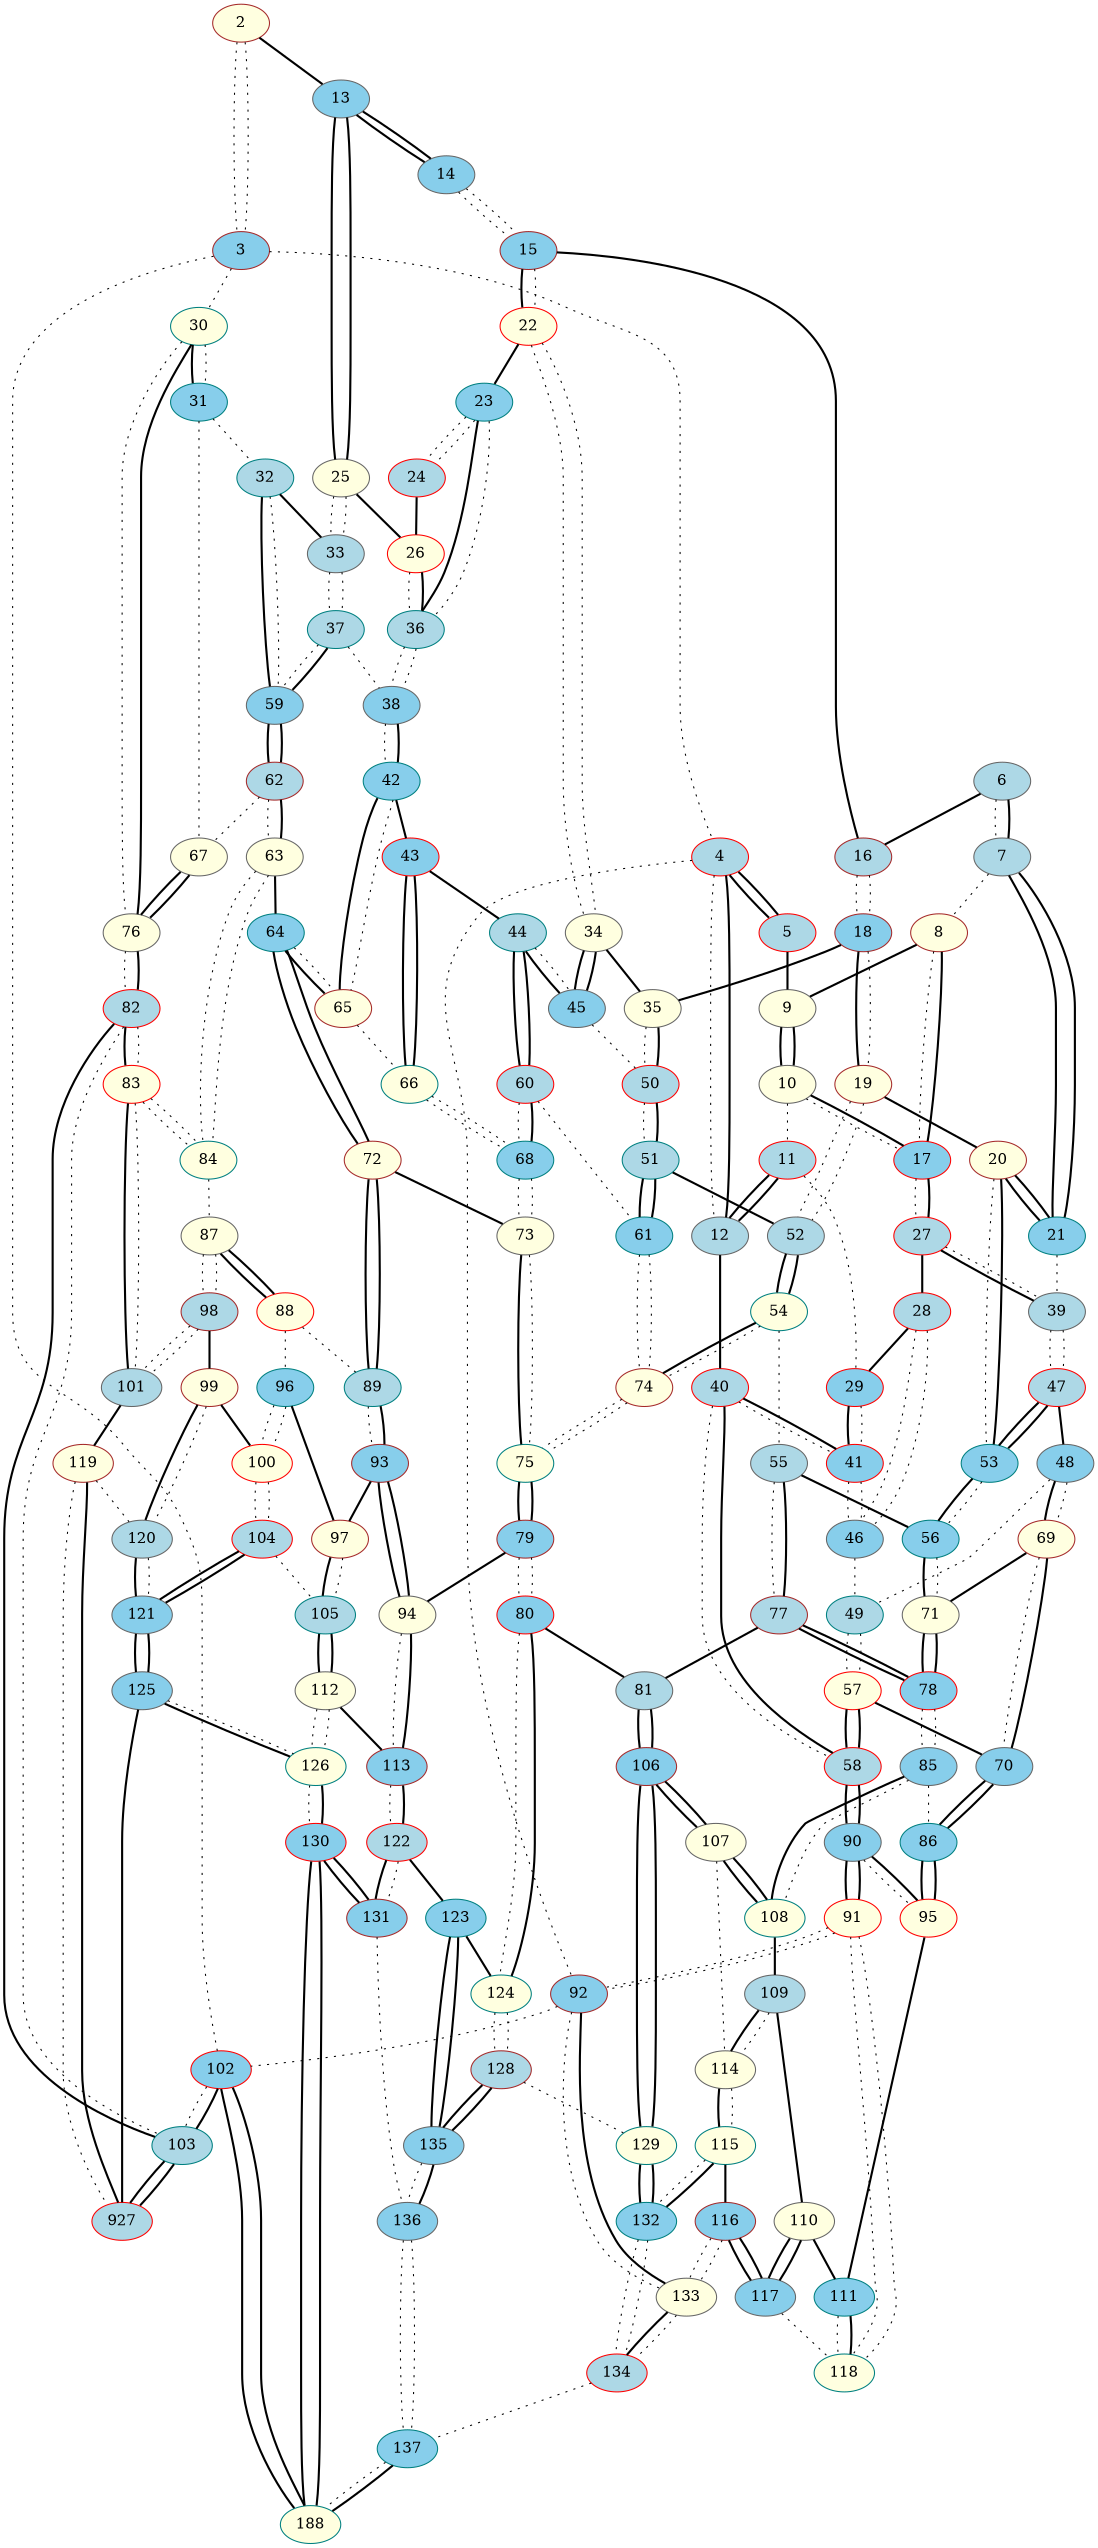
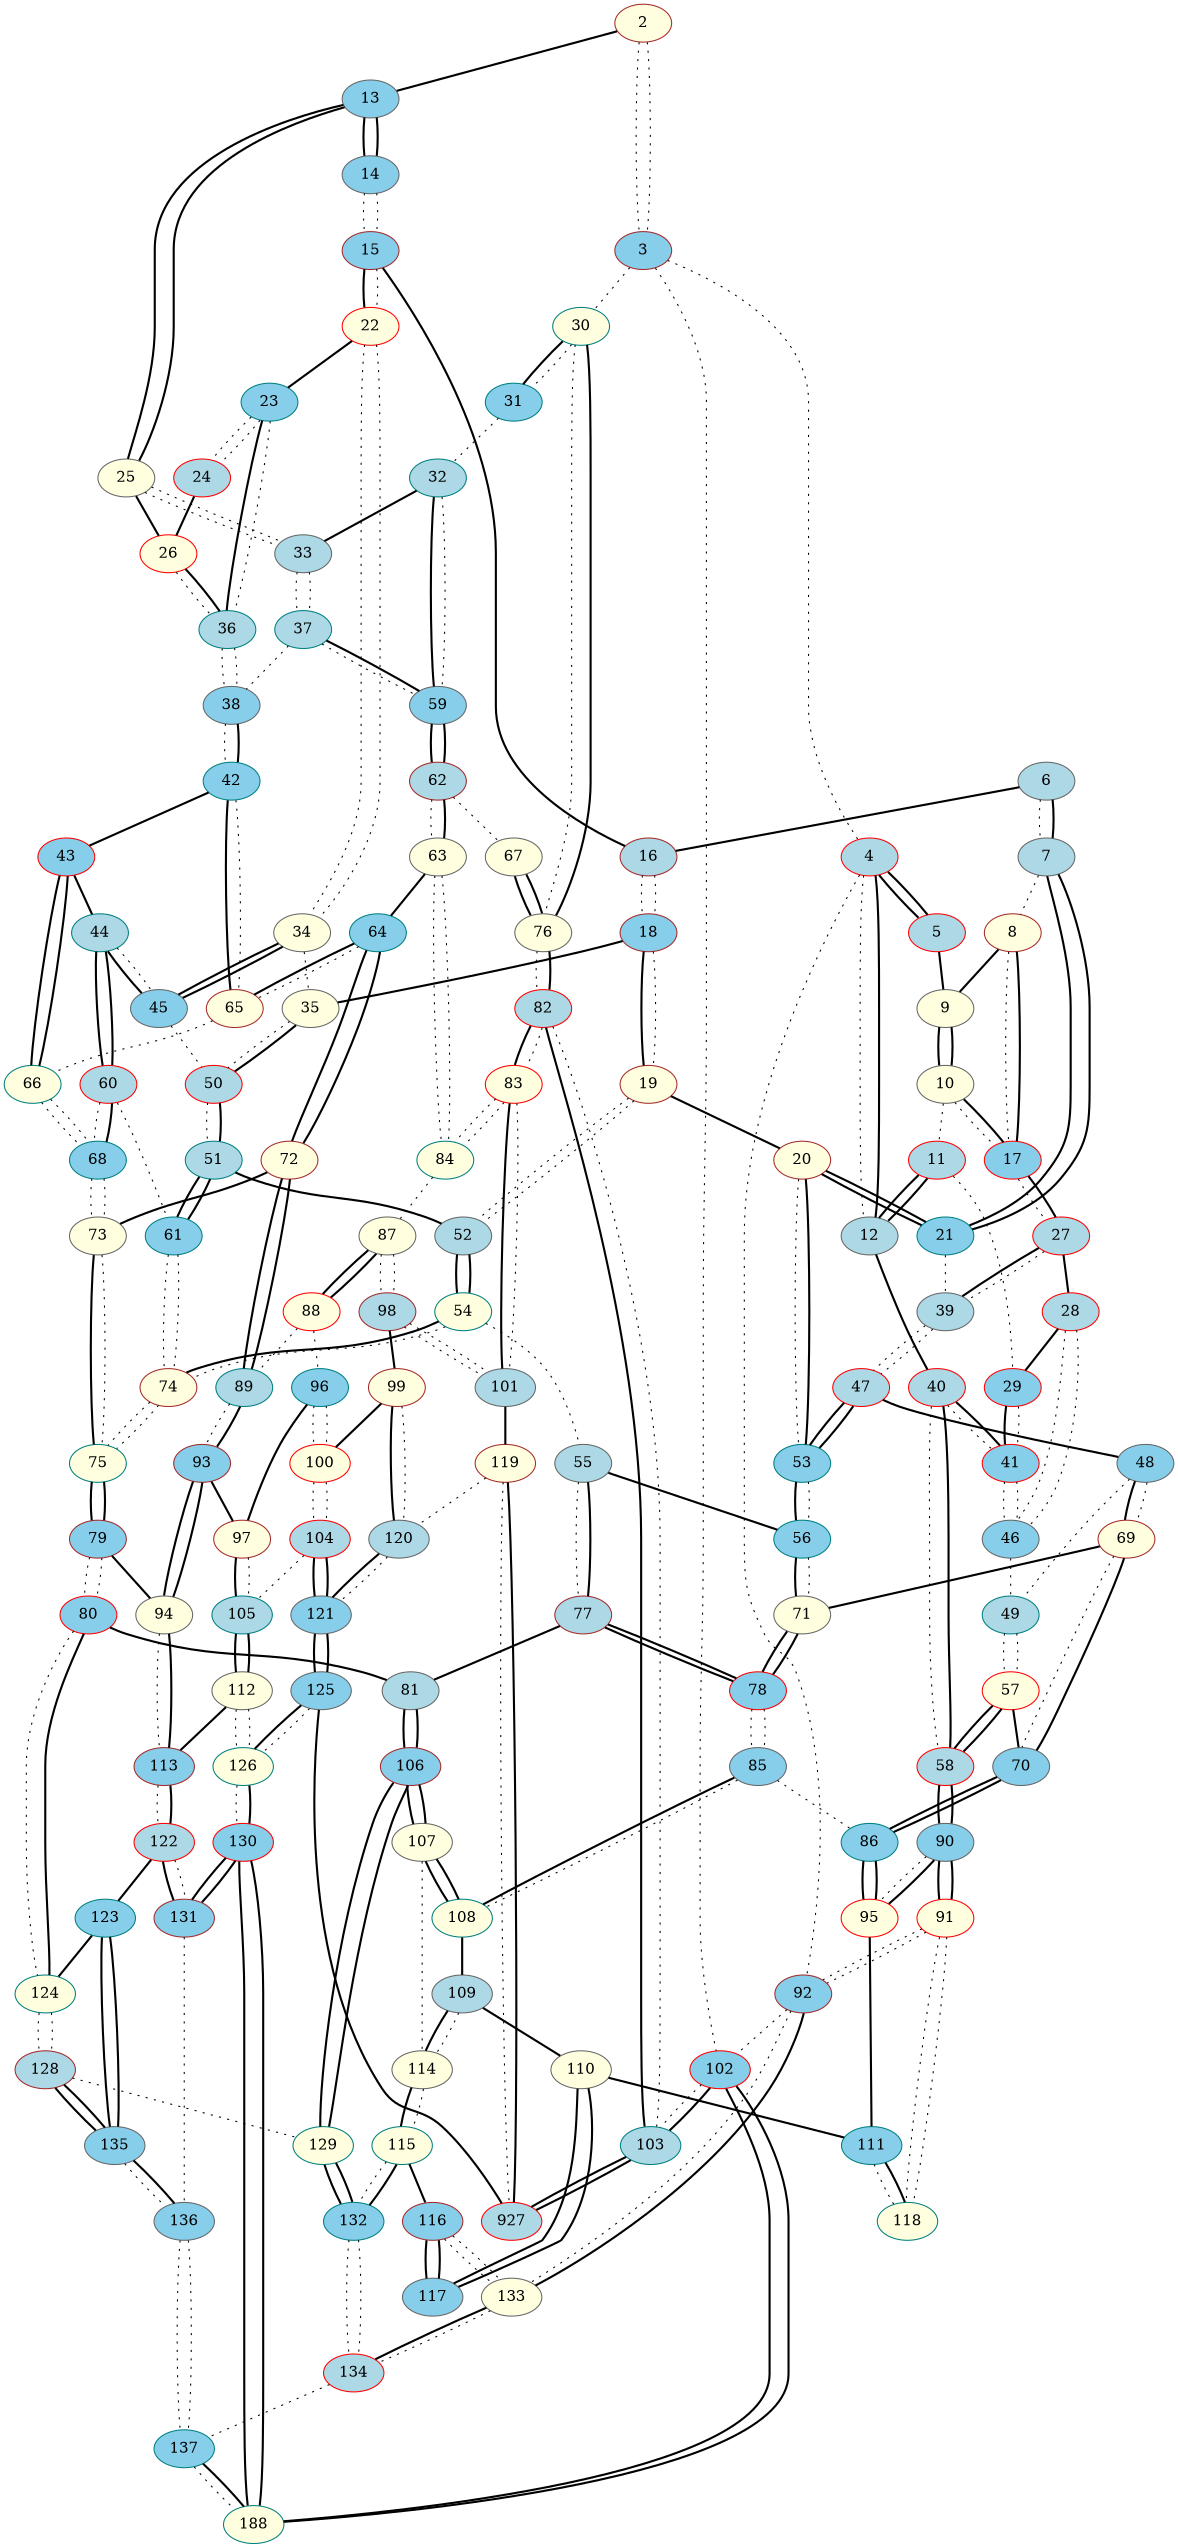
(199, 630) -> none
(623, 971) -> (306, 971)
(805, 2335) -> none
